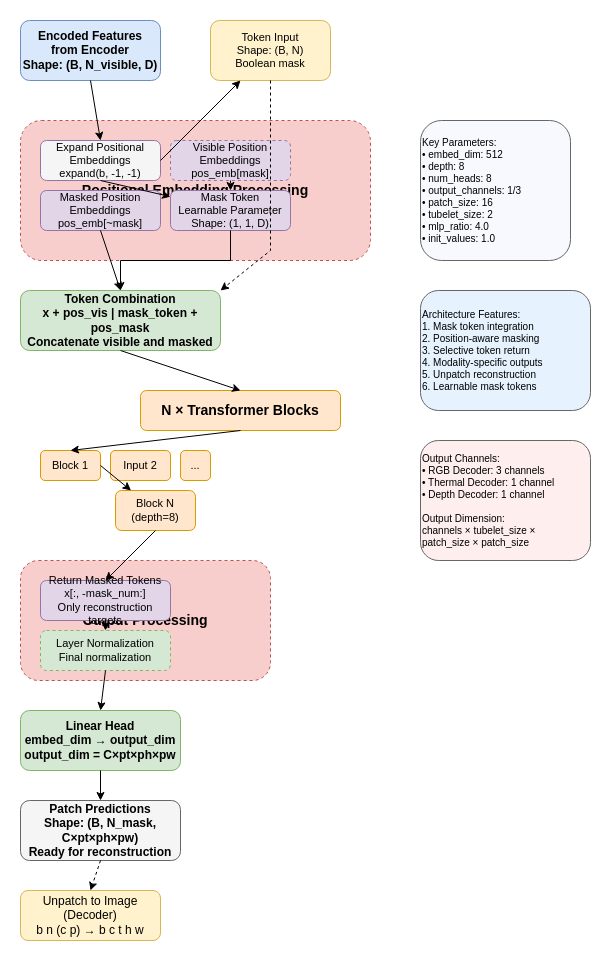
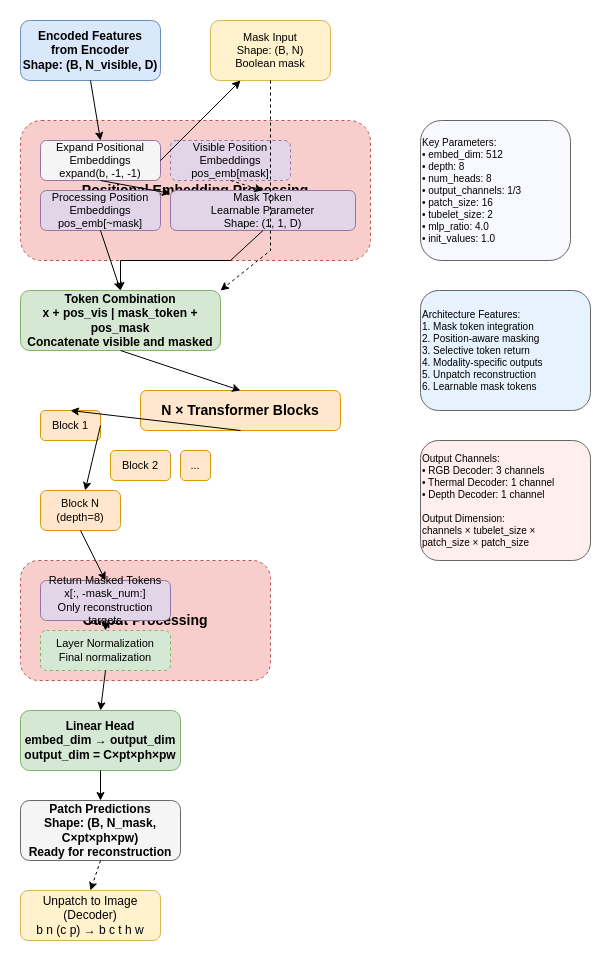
(271, 51) -> (271, 51)
(101, 211) -> (101, 211)
(231, 211) -> (263, 211)
(71, 466) -> (71, 426)
(141, 466) -> (141, 466)
(156, 511) -> (81, 511)
